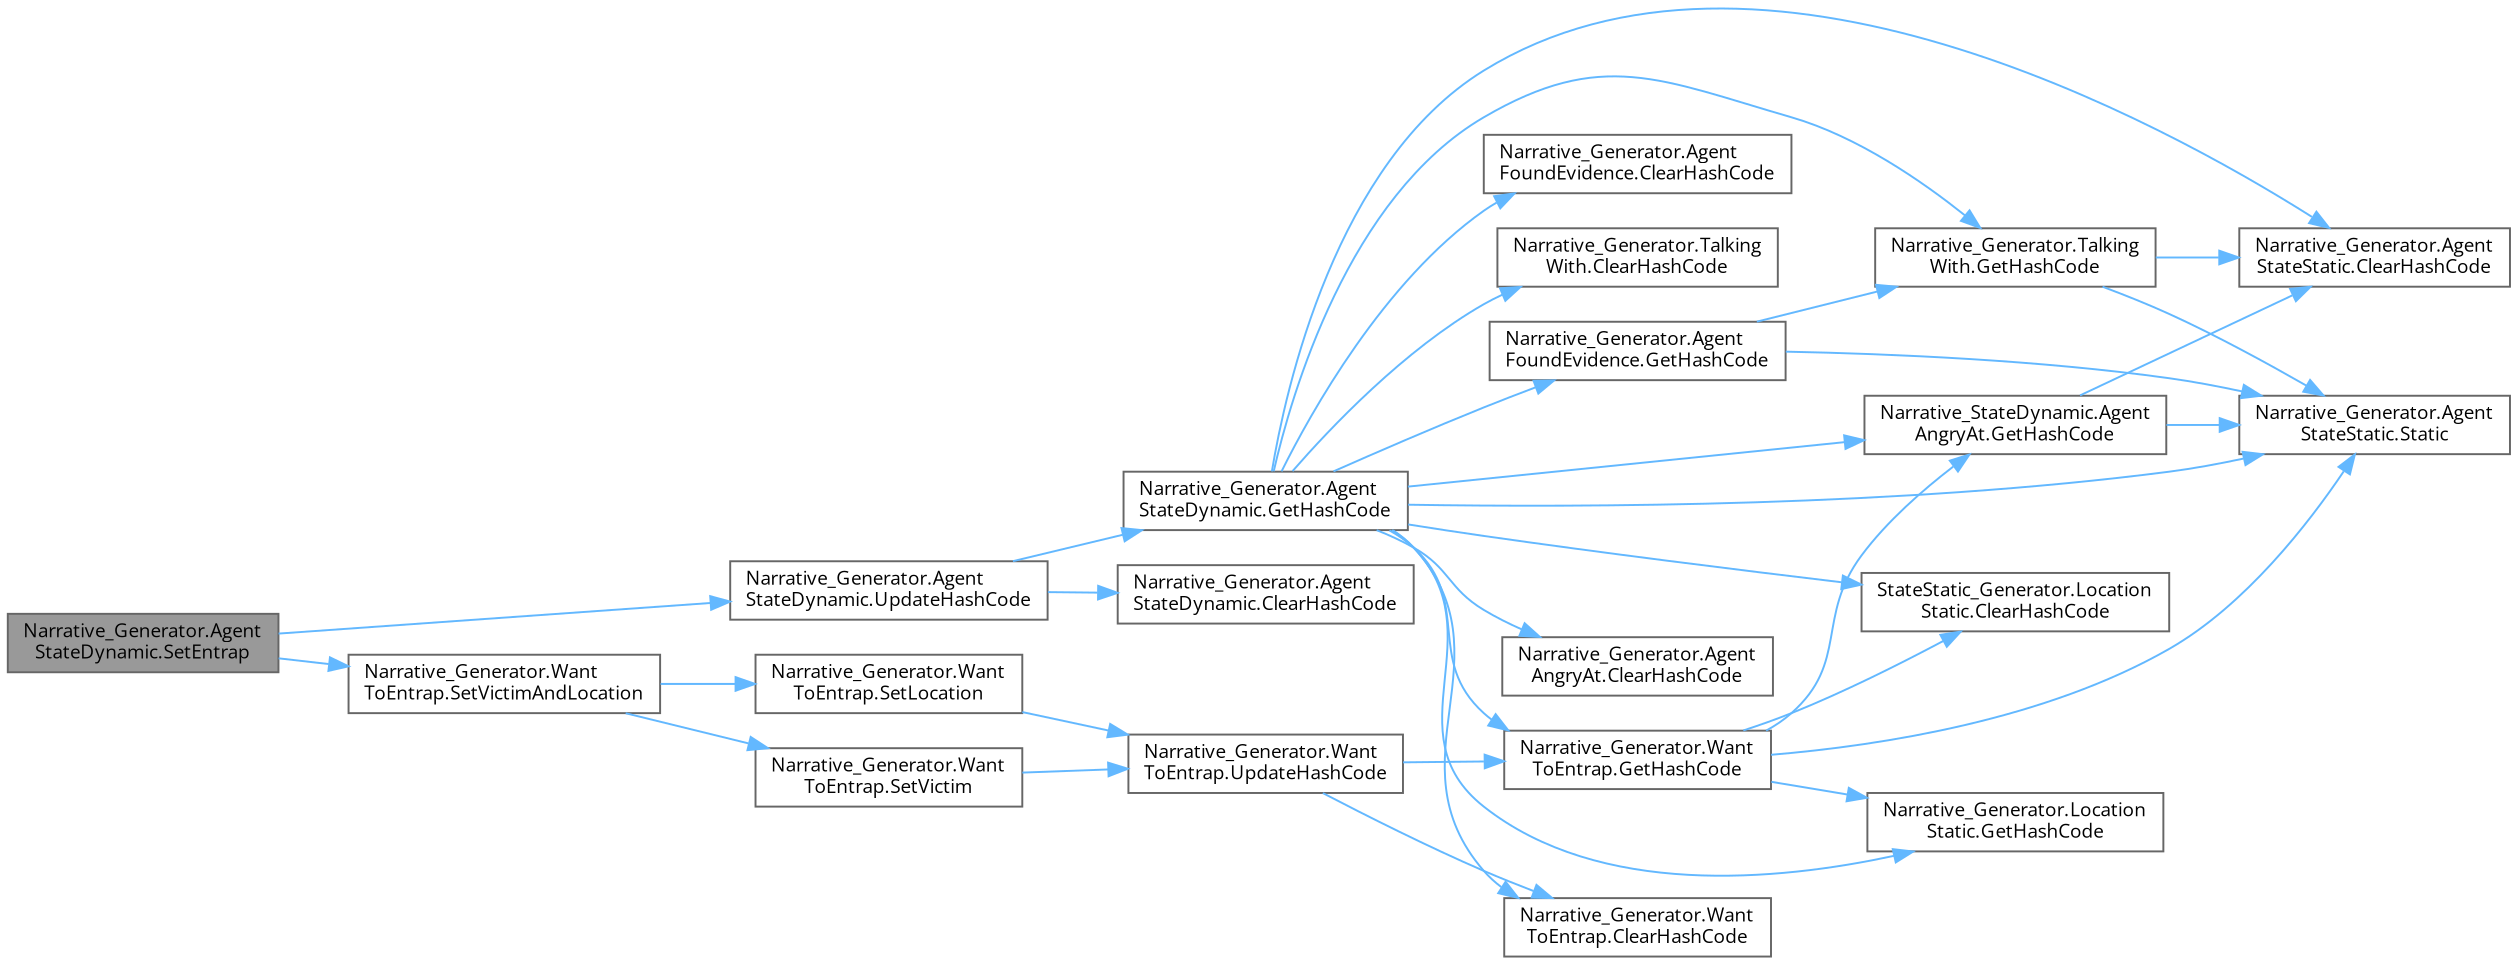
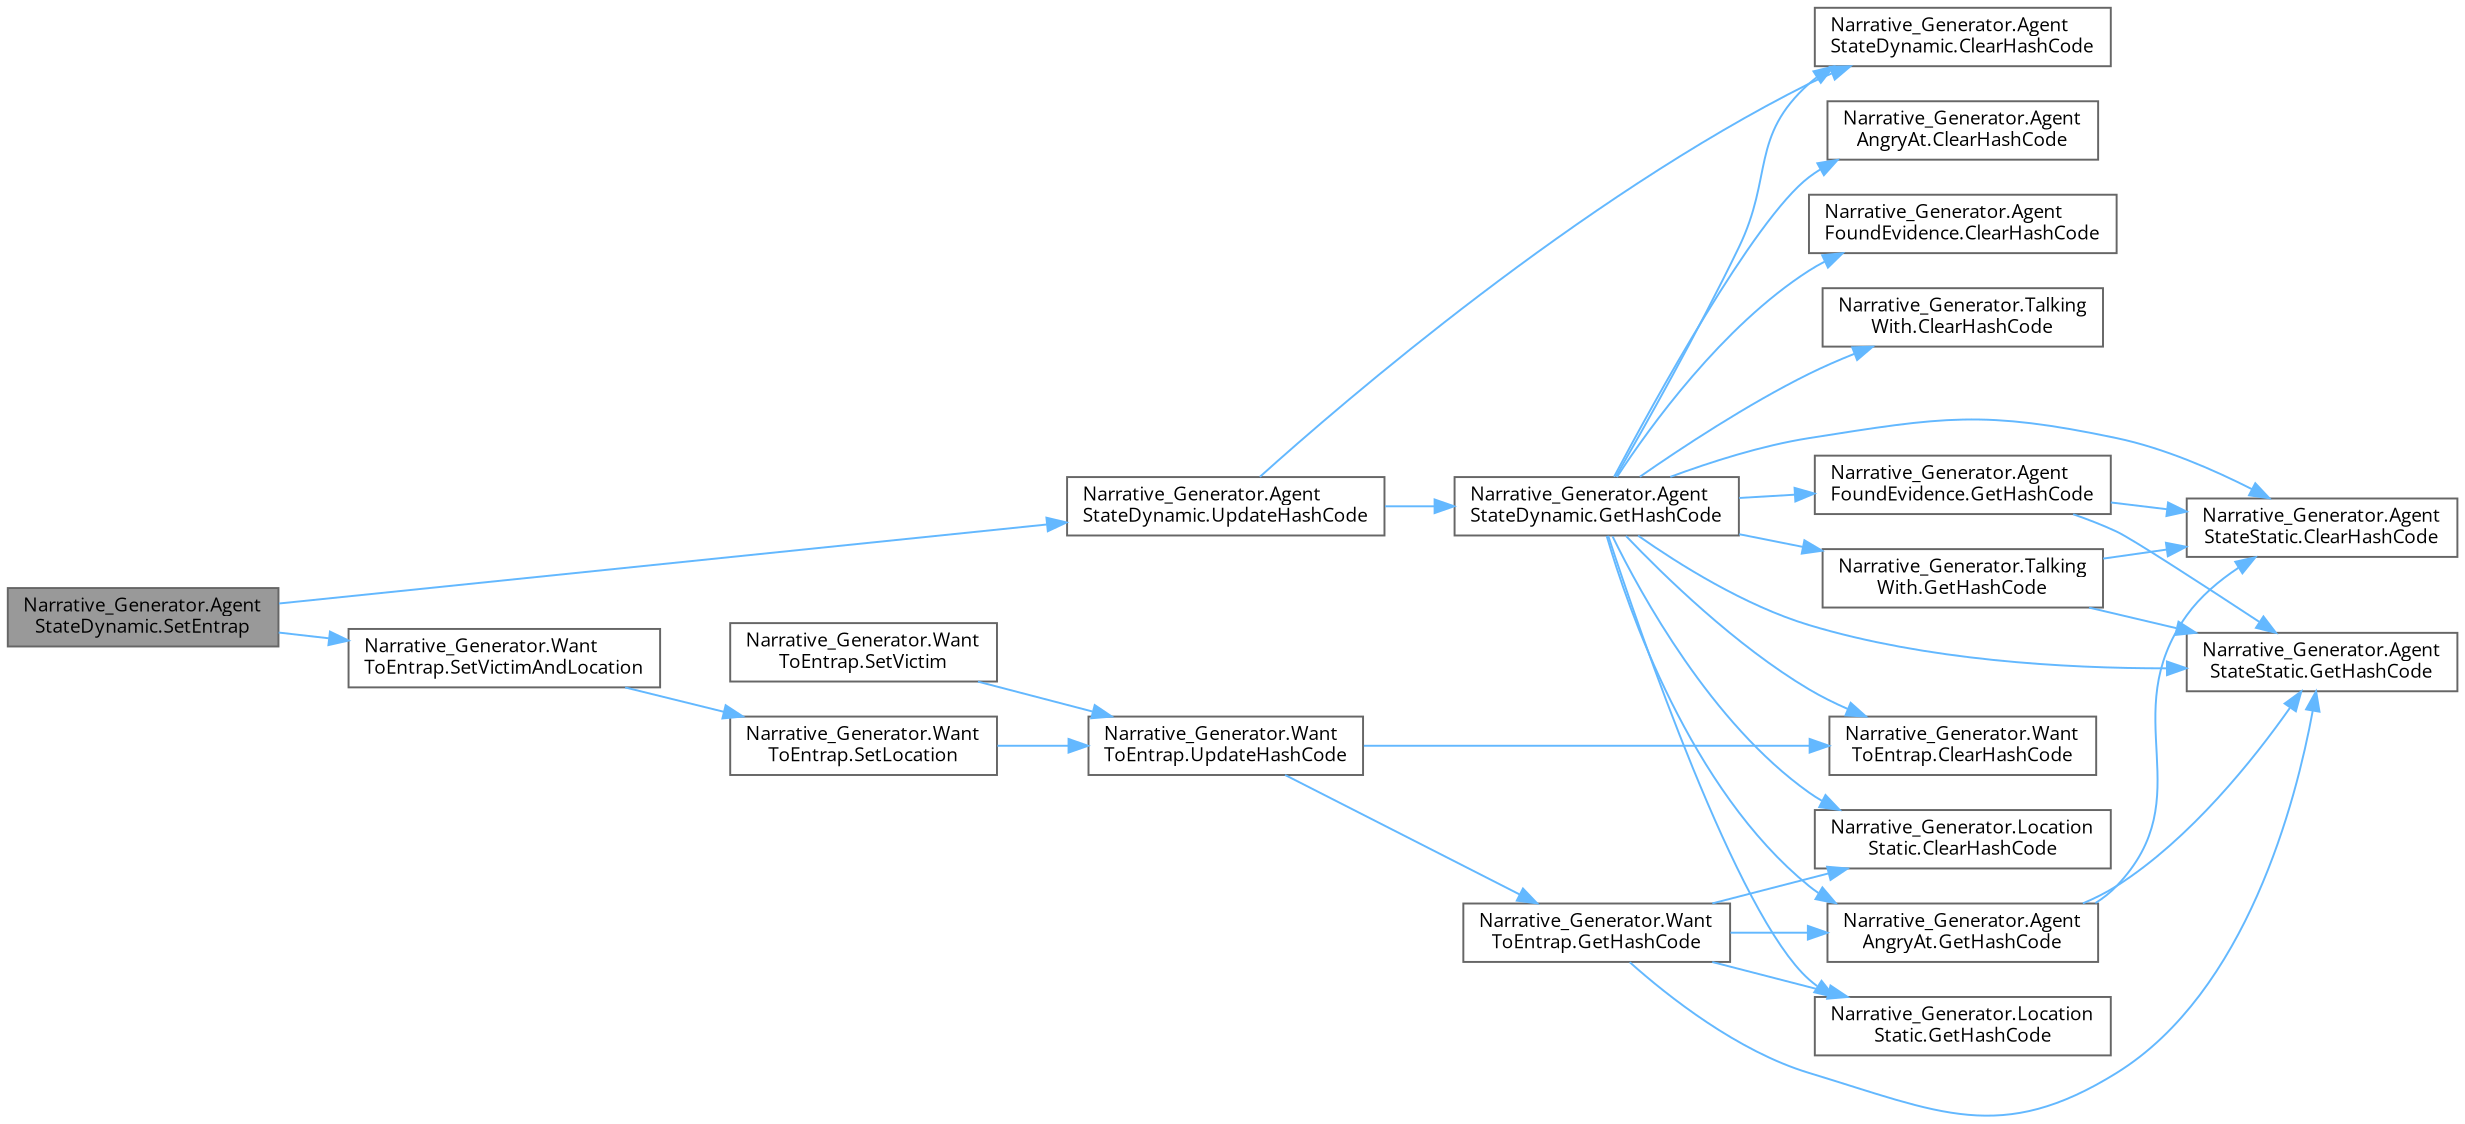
(1817, 307) -> (2139, 506)
(2015, 425) -> (1963, 933)
(2375, 425) -> (2322, 662)
(2015, 602) -> (1963, 839)
(1447, 621) -> (1747, 227)
(687, 728) -> none
